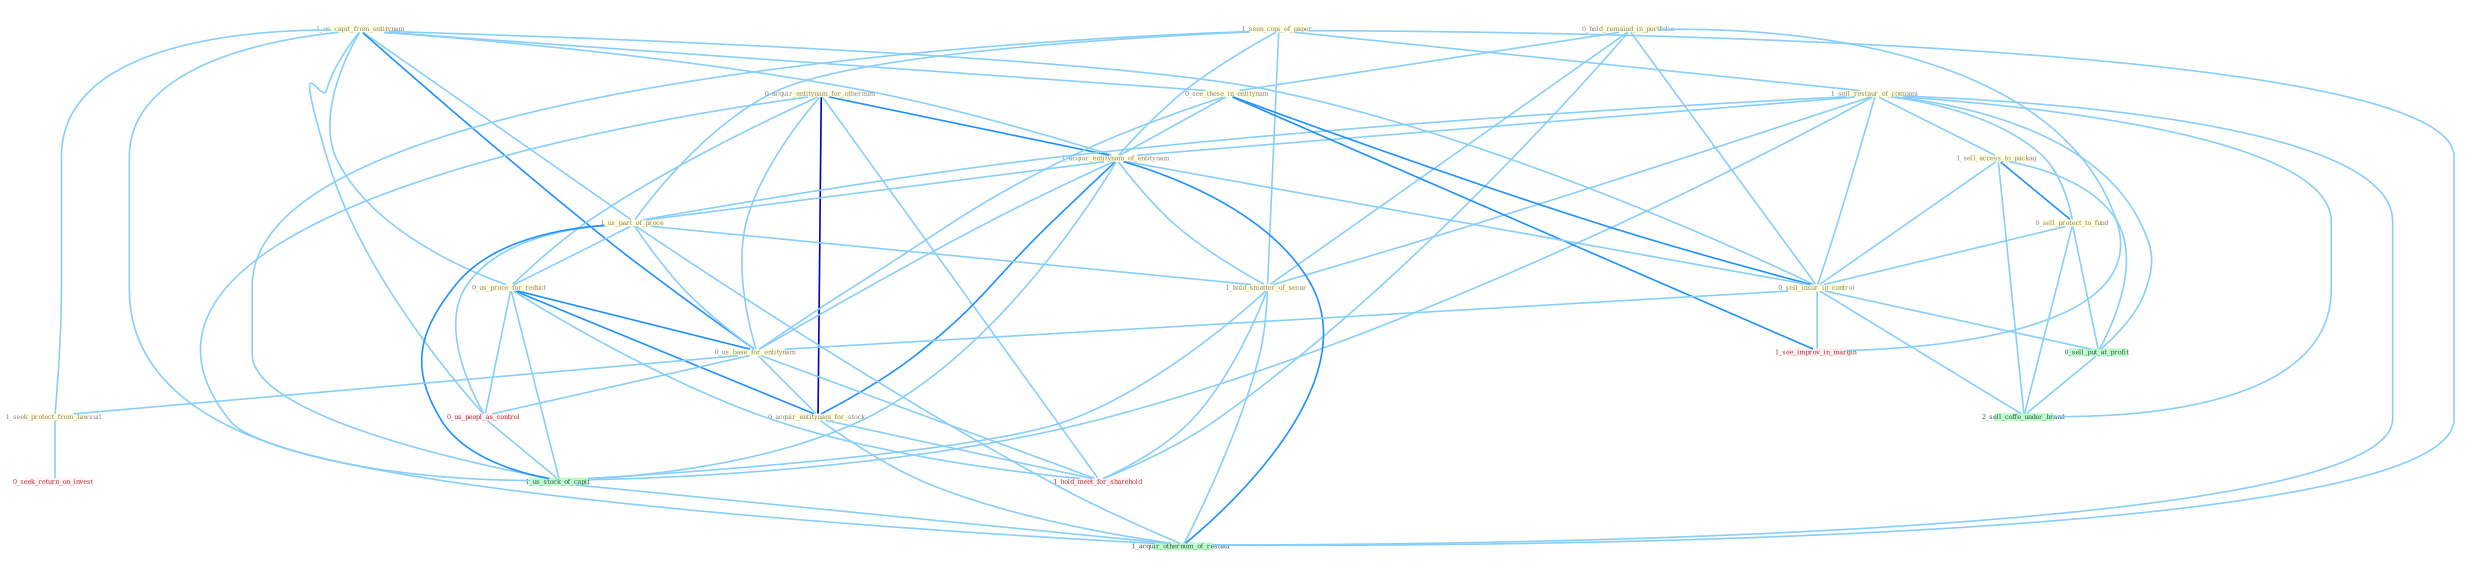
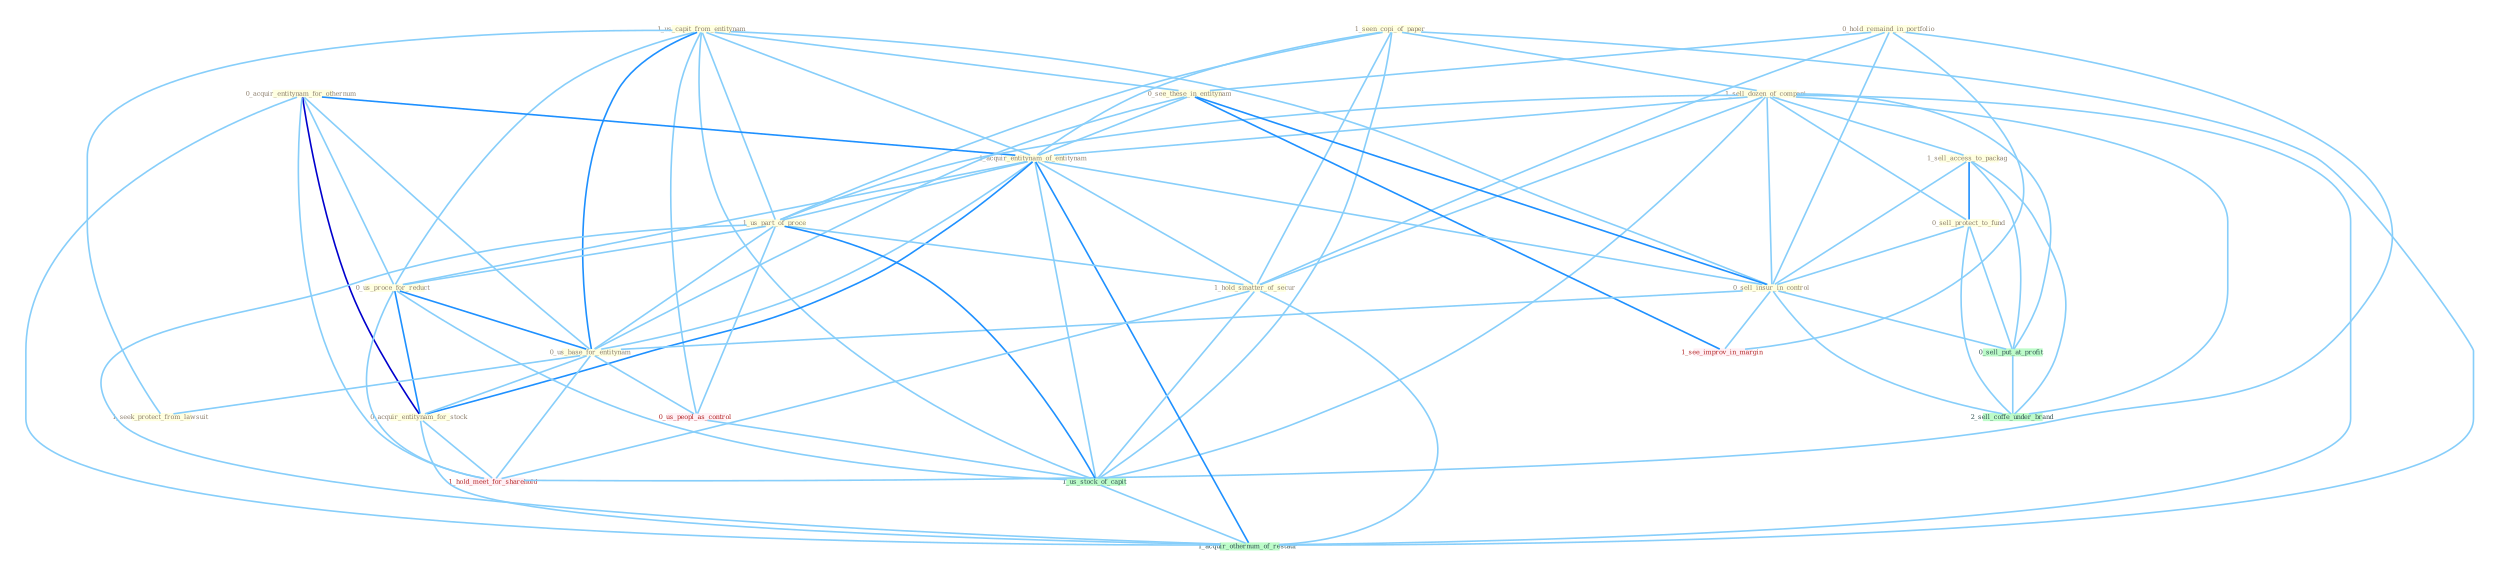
(1875, 94) -> (1767, 94)
(498, 352) -> (761, 214)
(55, 482) -> none
